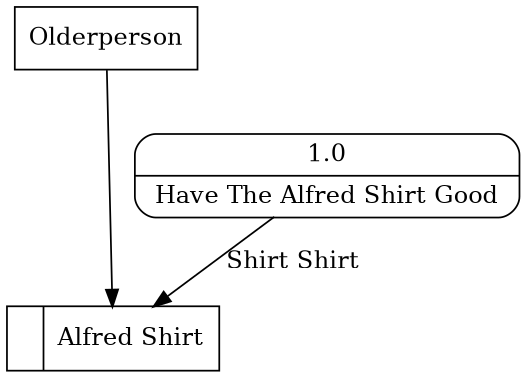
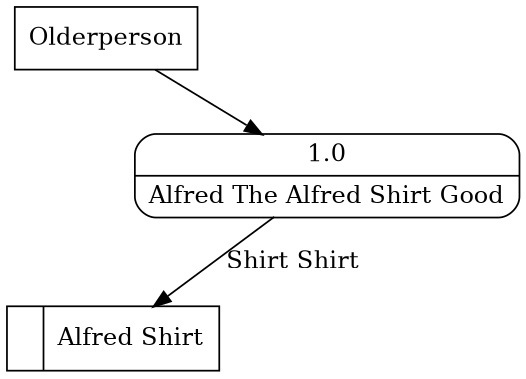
(109, 180) -> (201, 97)
(327, 196) -> (327, 196)
